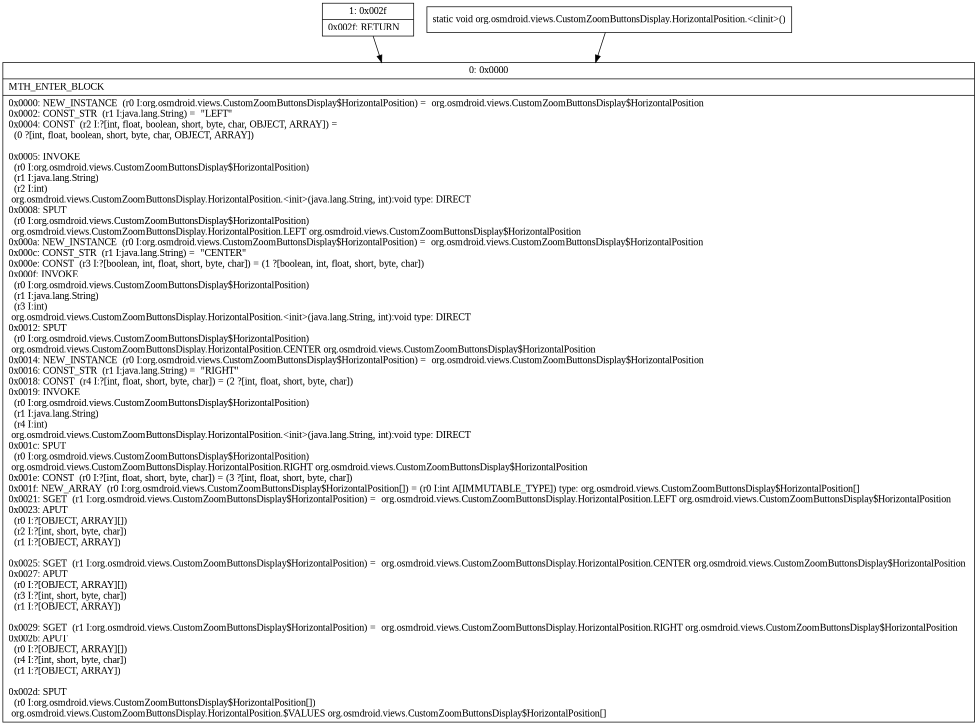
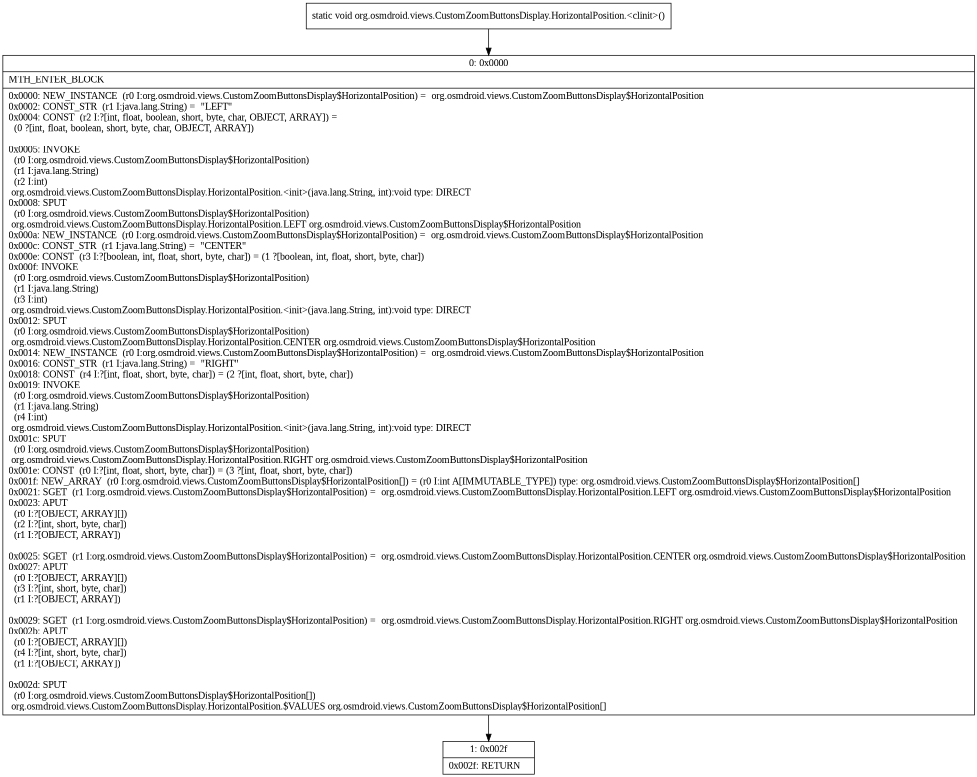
(376, 46) -> (489, 725)
